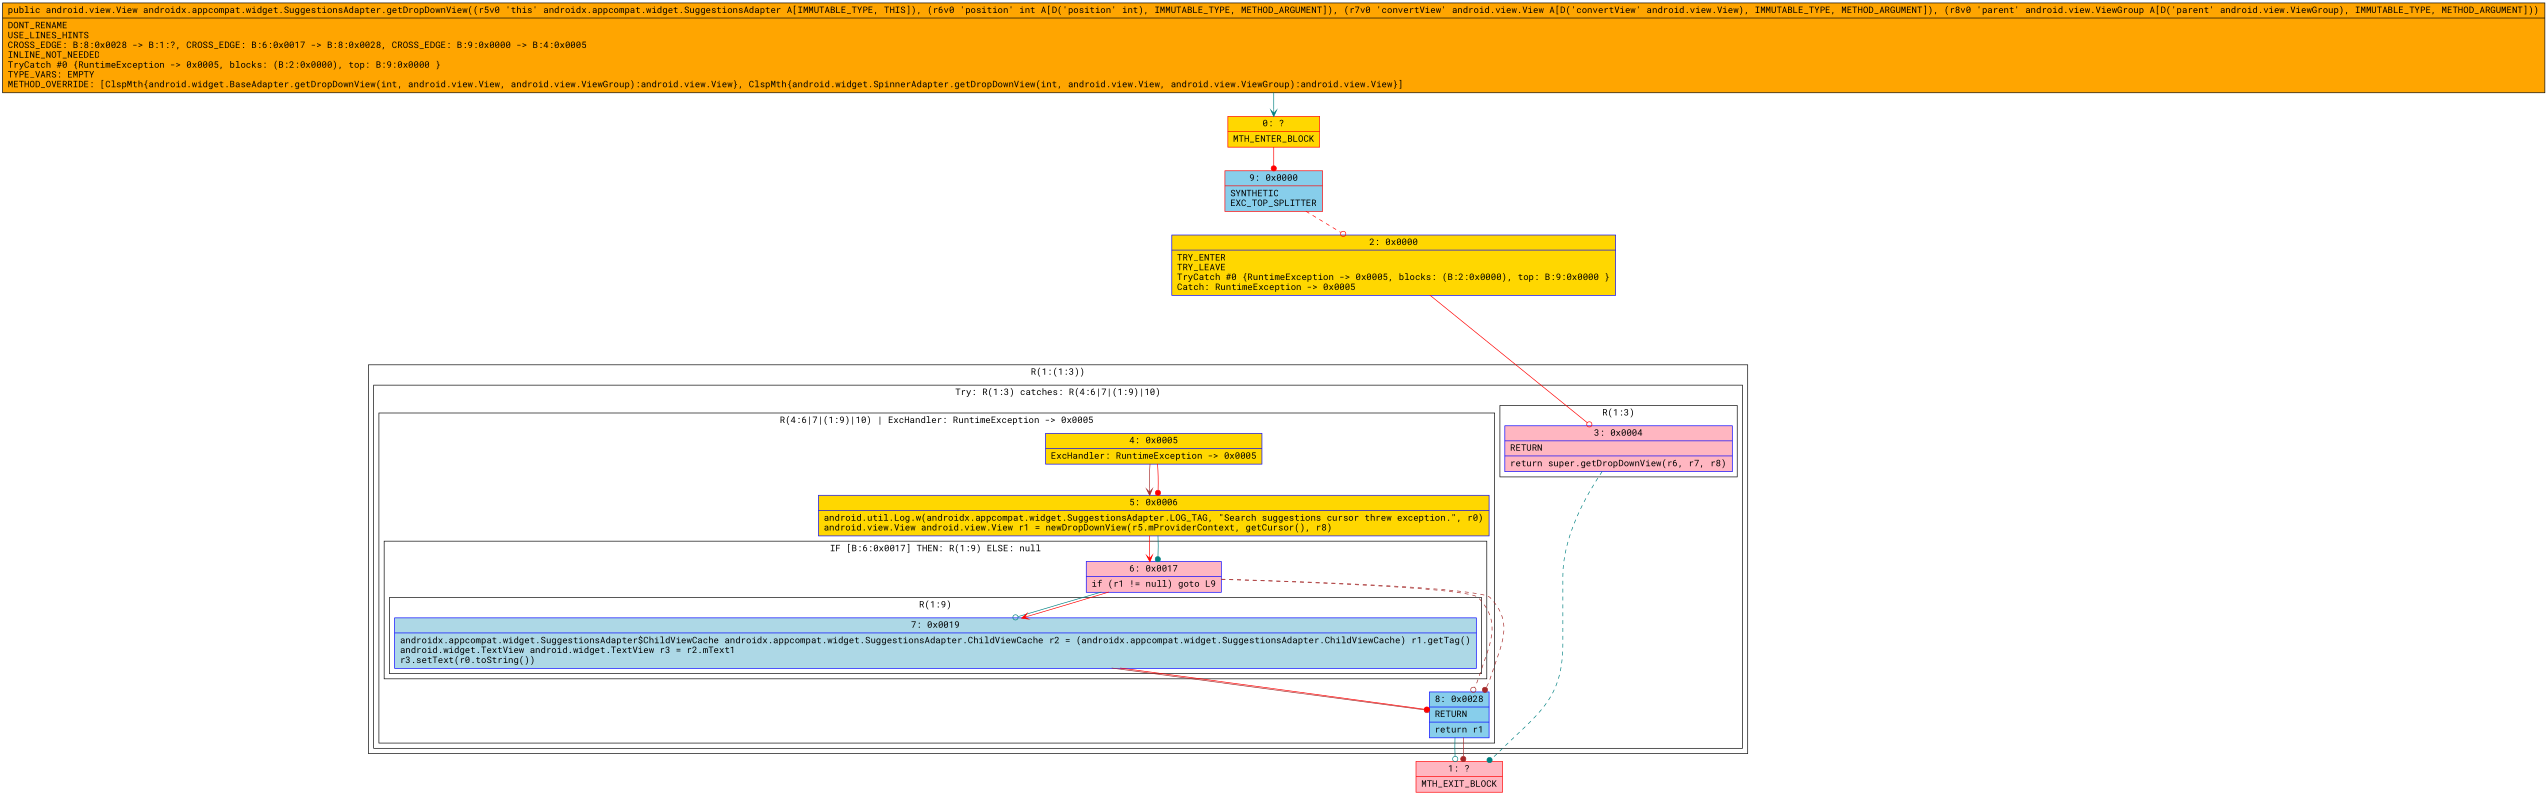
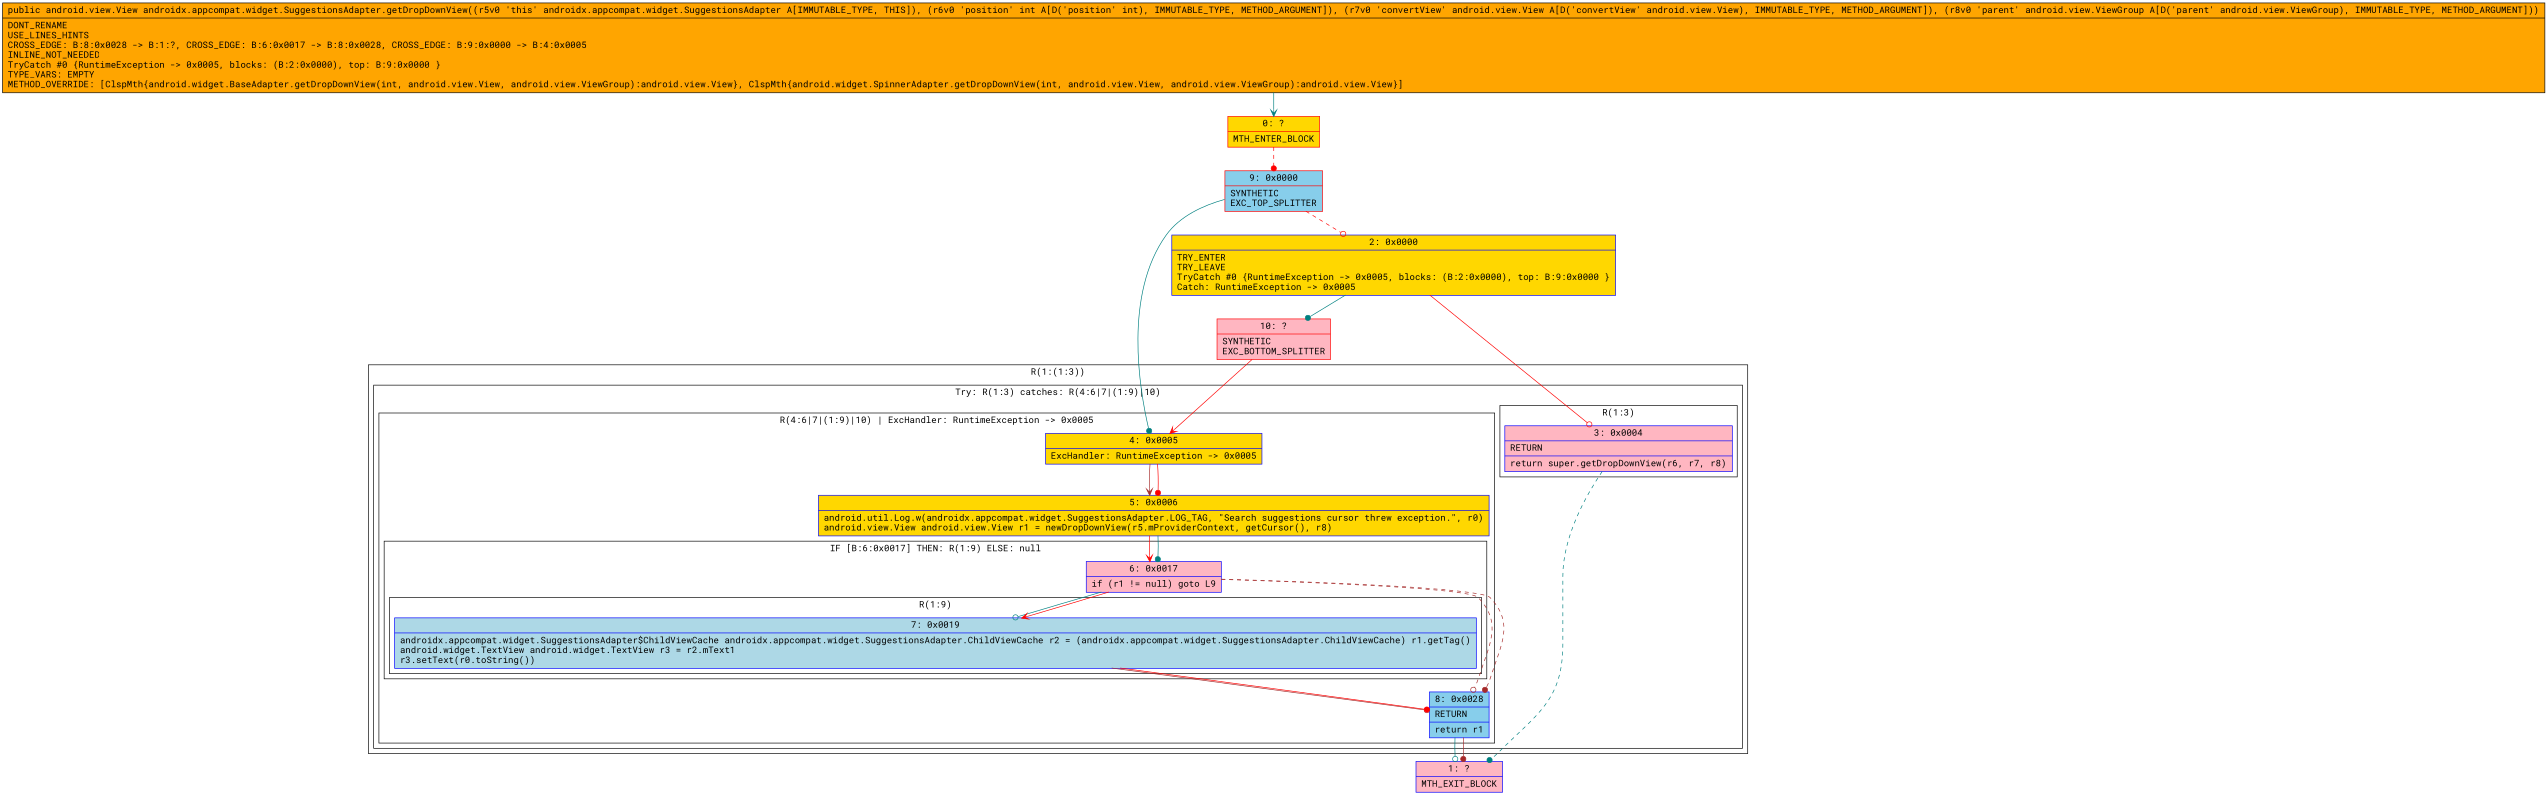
(1274, 156) -> (1274, 156)
none -> (1142, 295)
none -> (1274, 339)
(1459, 777) -> (1459, 777)
